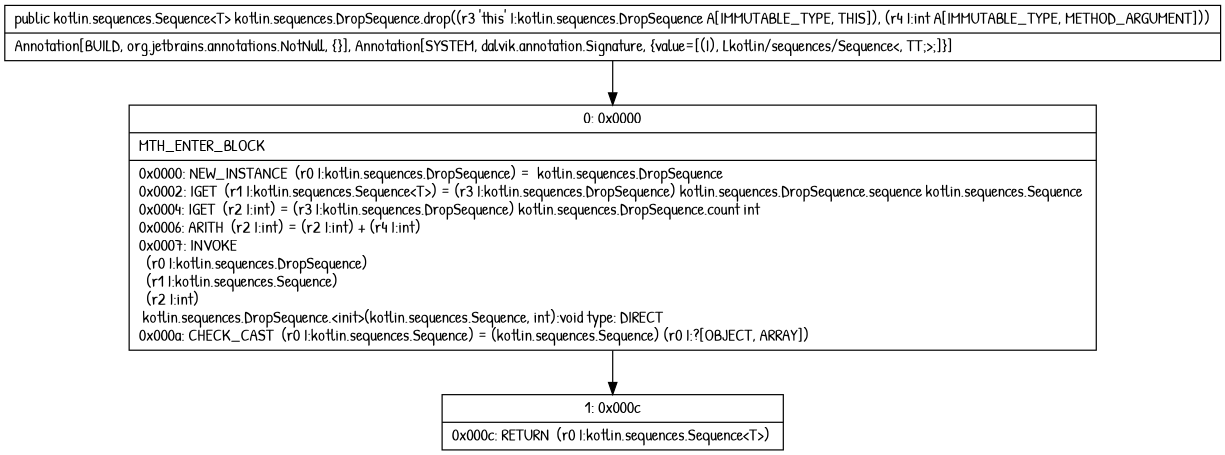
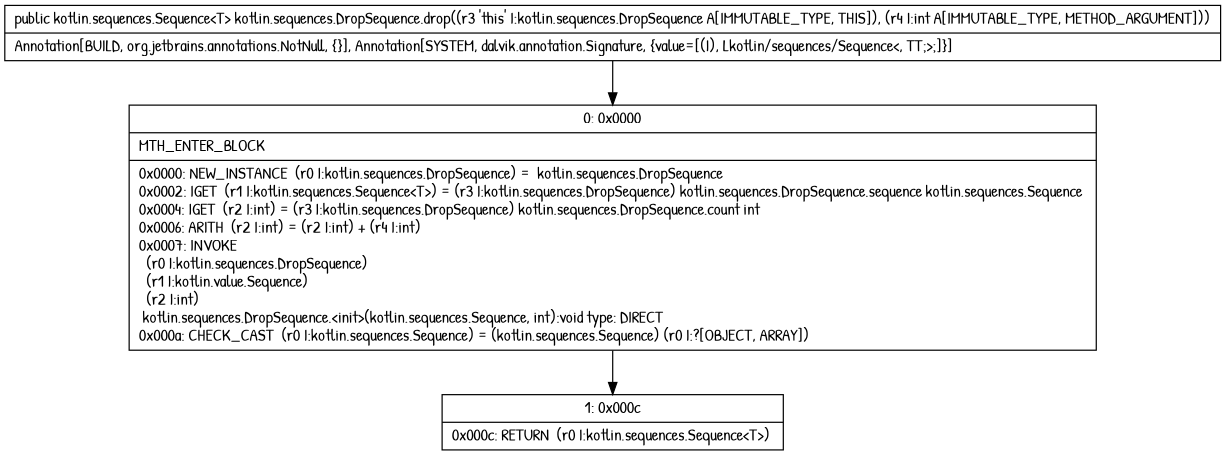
(238, 282) -> (224, 282)
